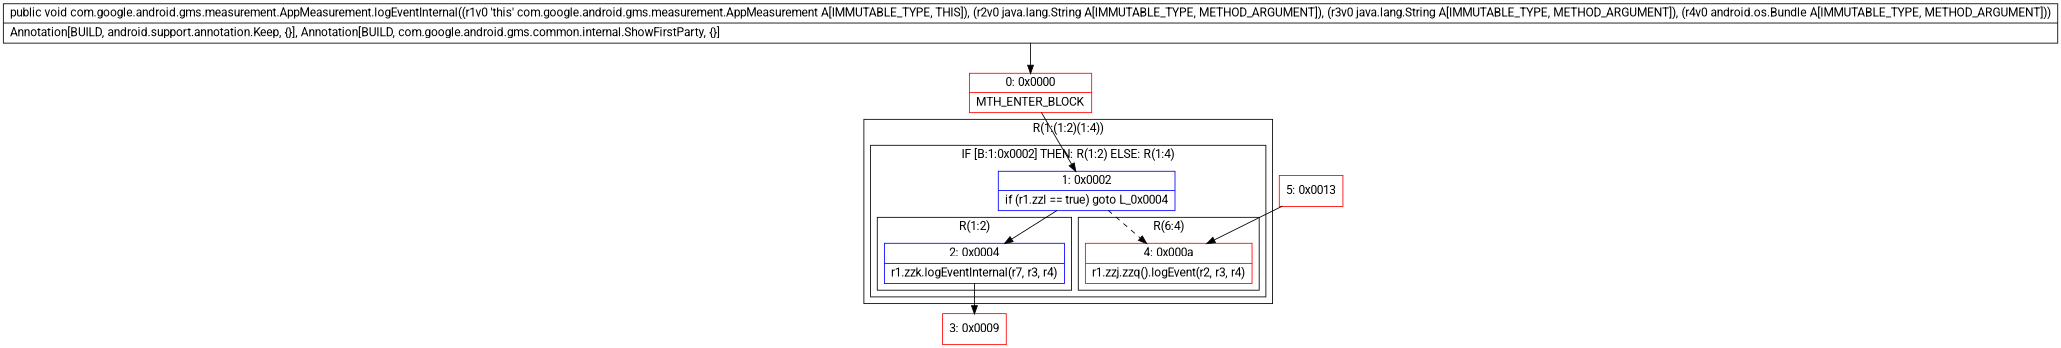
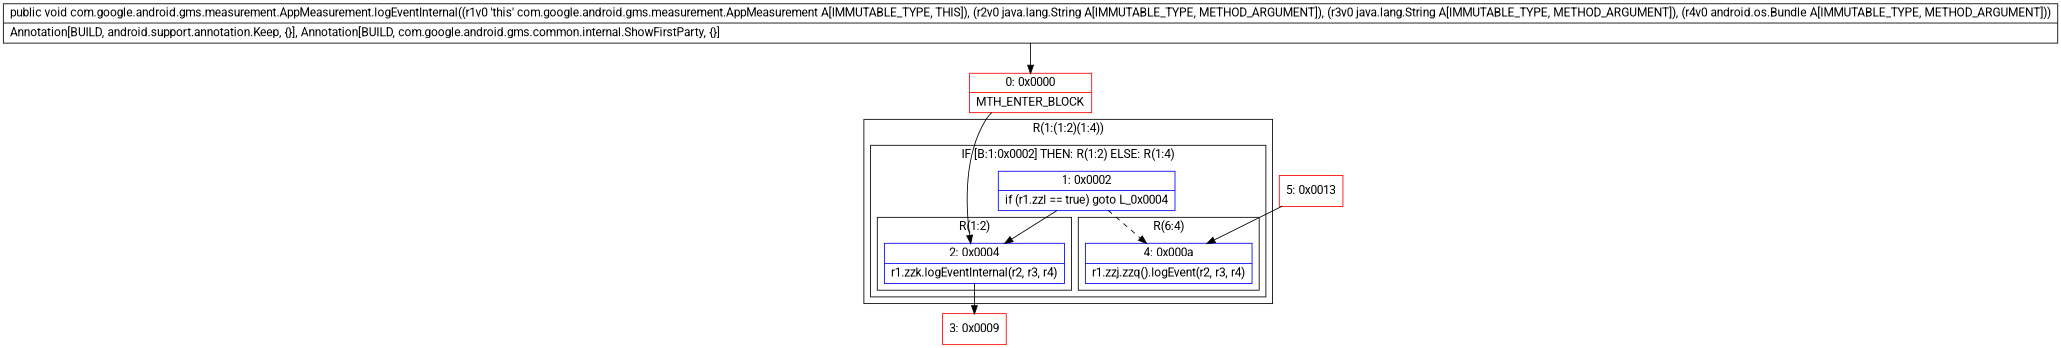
(1056, 138) -> (969, 171)
(1169, 263) -> (1169, 263)
(974, 273) -> (974, 273)
